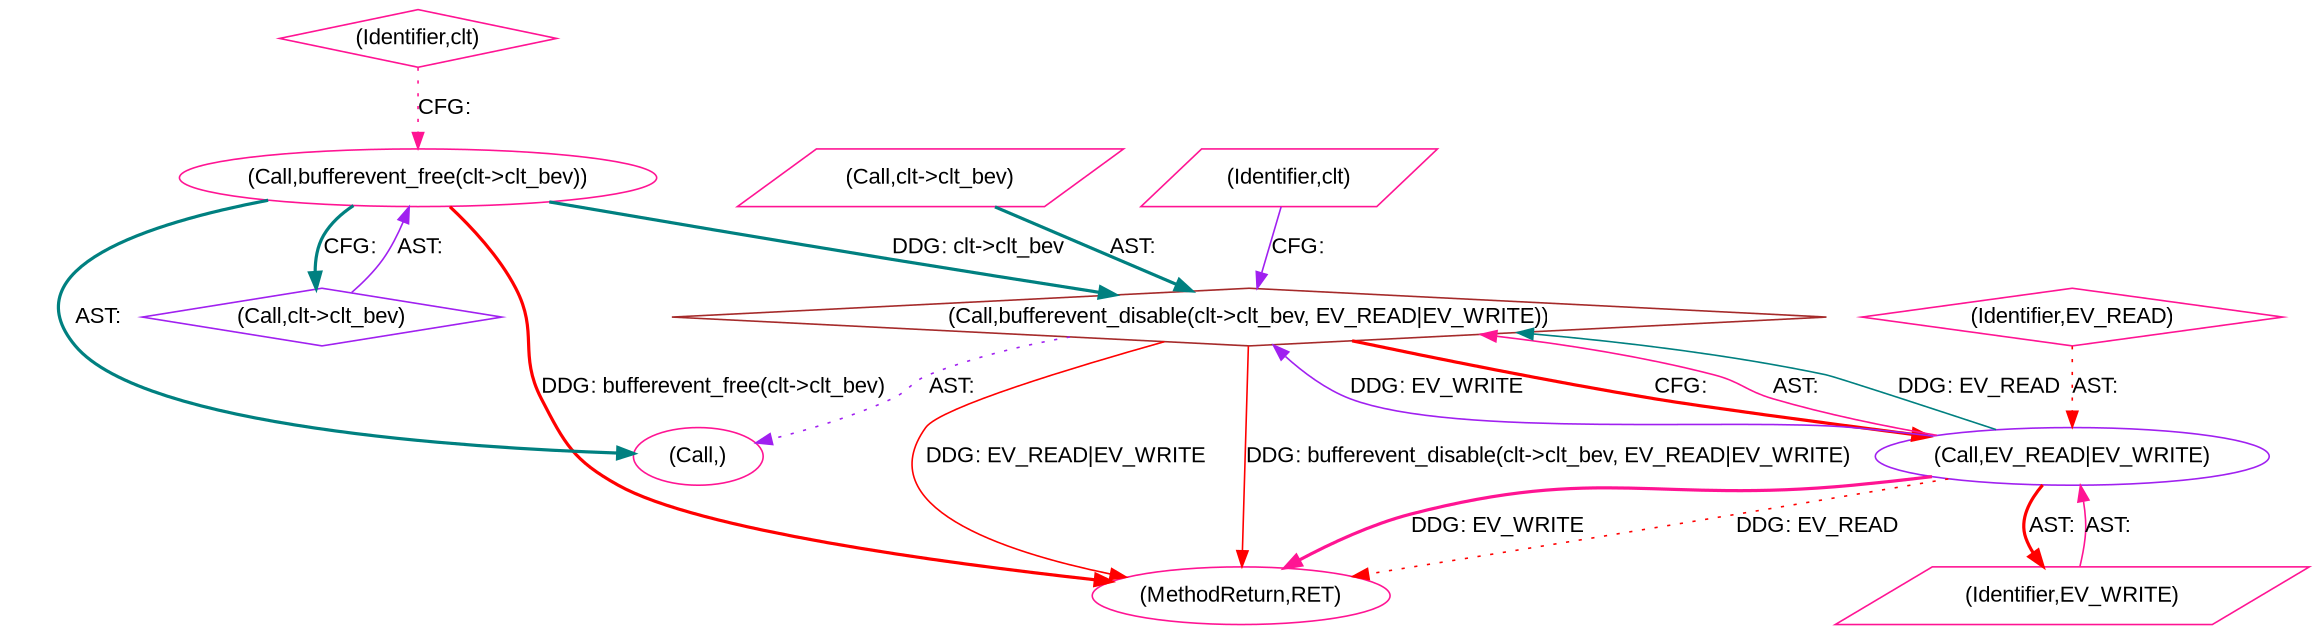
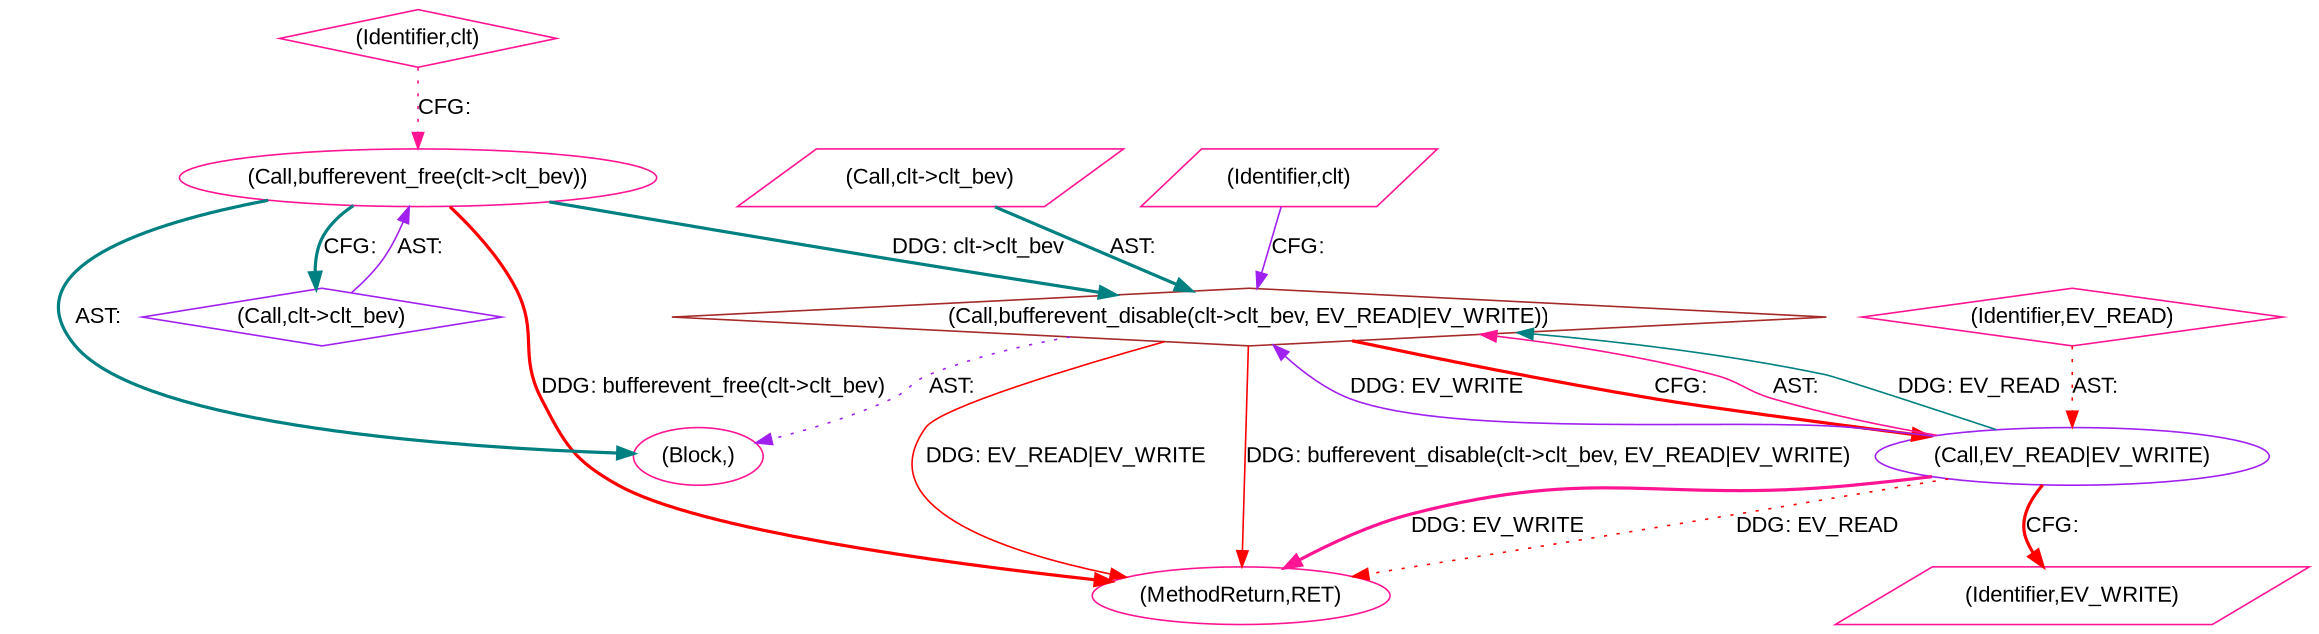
(698, 456) -> (698, 456)
(2055, 526) -> (2055, 526)
(2085, 534) -> none
